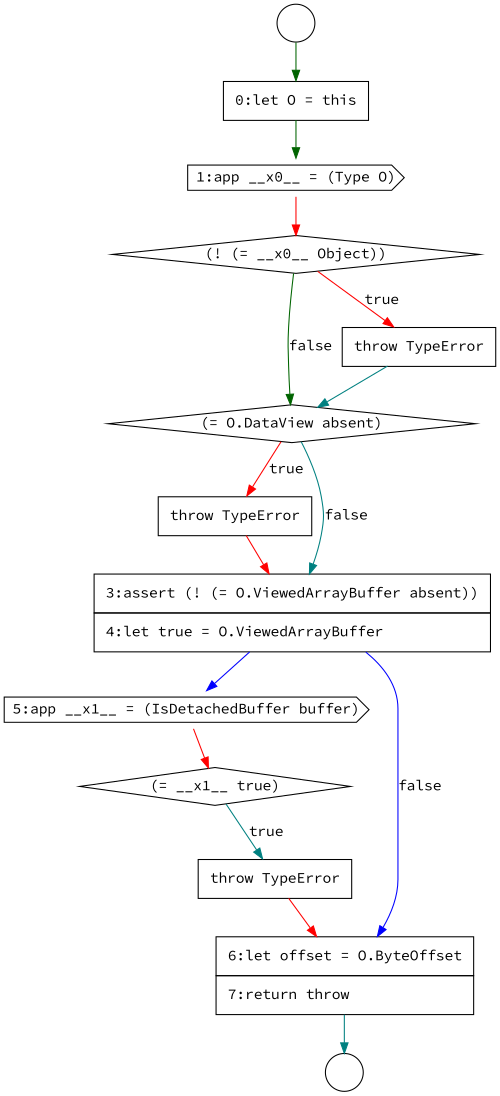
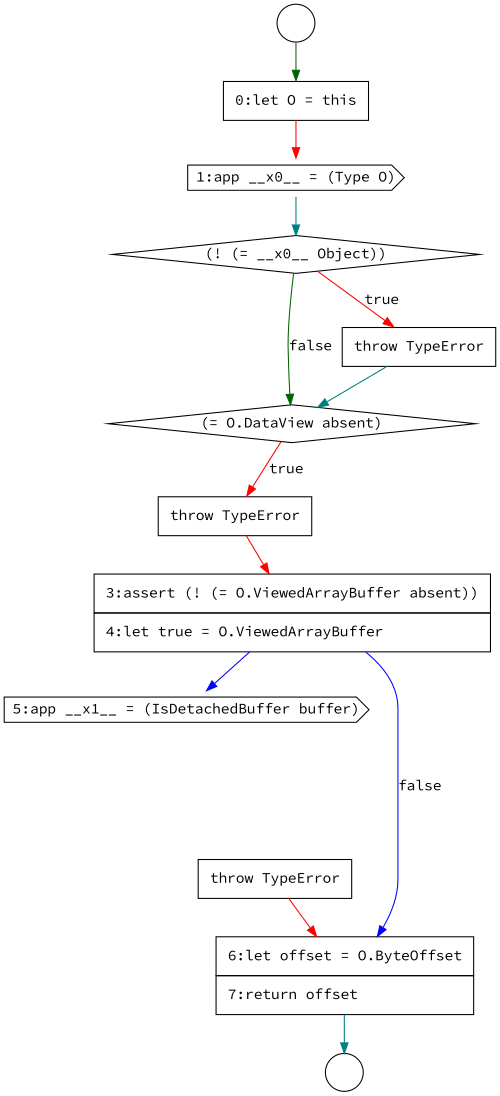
(296, 134) -> (296, 134)
(296, 211) -> (296, 211)
(322, 502) -> none
(215, 786) -> none
(289, 995) -> (293, 995)
